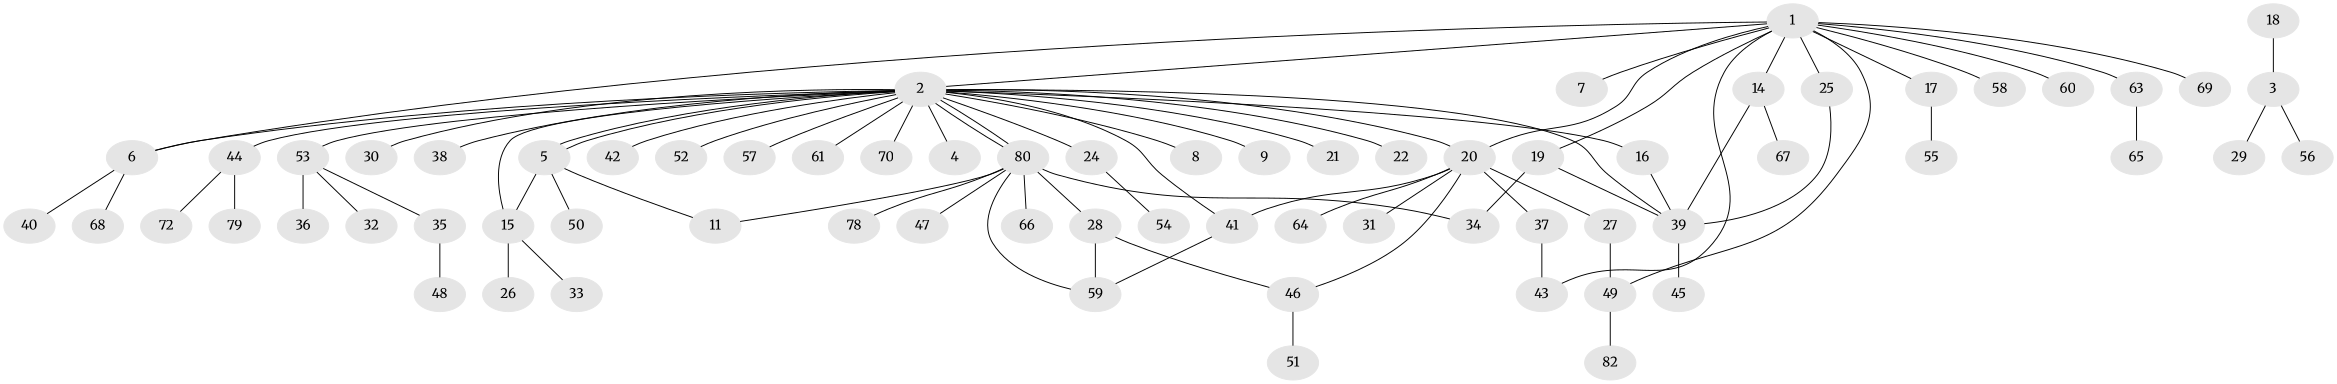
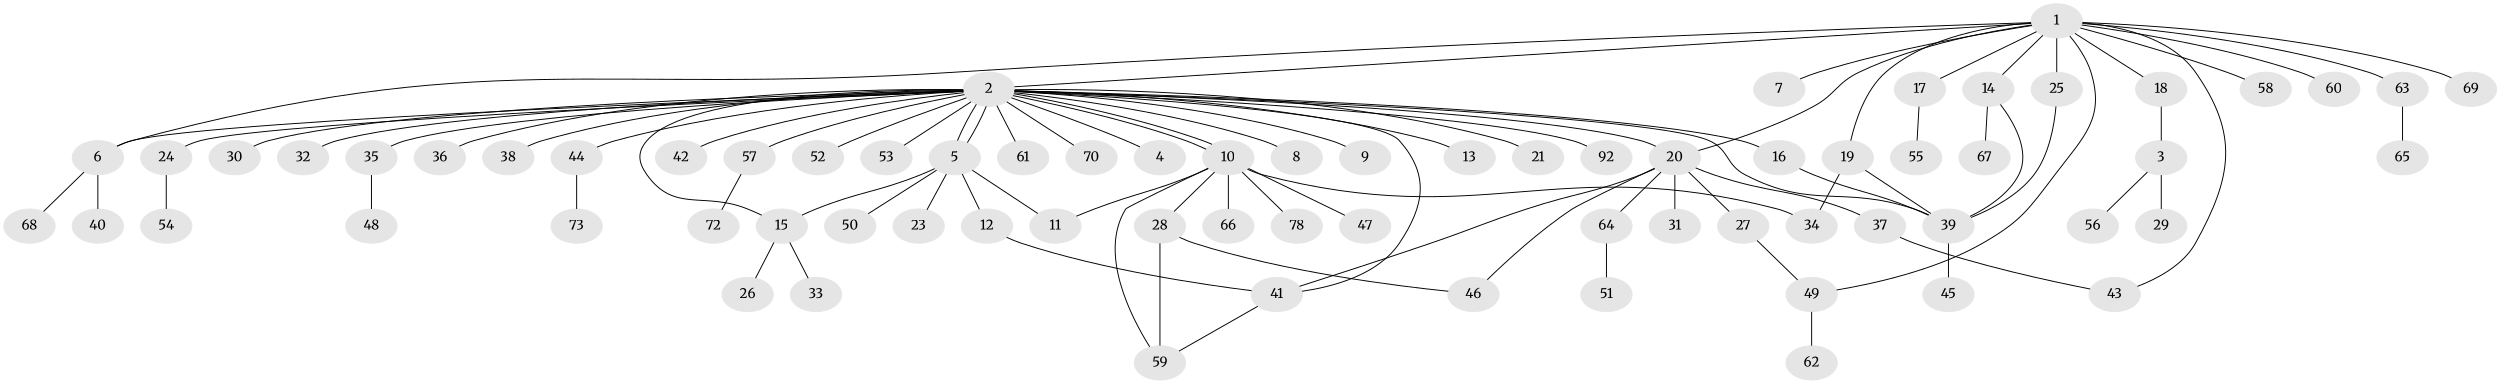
none -> (2109, 55)
(1023, 158) -> (1228, 158)
(1401, 158) -> (1606, 158)
none -> (1470, 158)
(201, 192) -> (731, 192)
(303, 192) -> (709, 100)
(337, 192) -> (641, 106)
(371, 192) -> (532, 120)
(235, 226) -> (577, 226)
none -> (919, 226)
none -> (987, 226)
(1293, 329) -> (1606, 260)
(1610, 363) -> (1812, 363)
